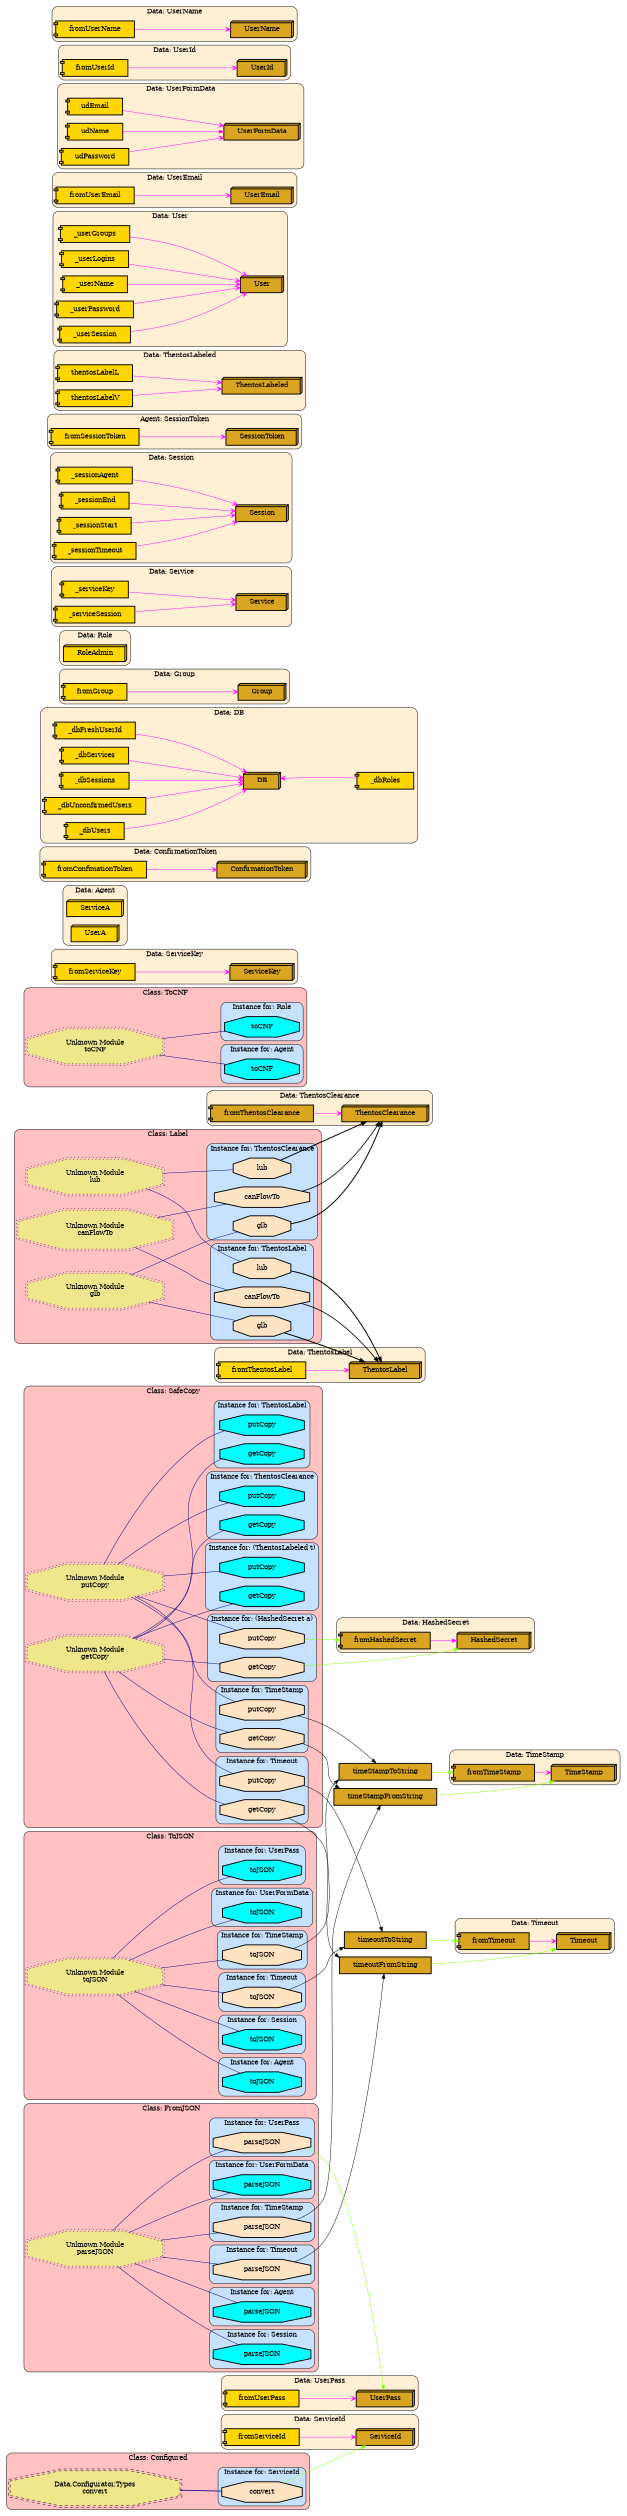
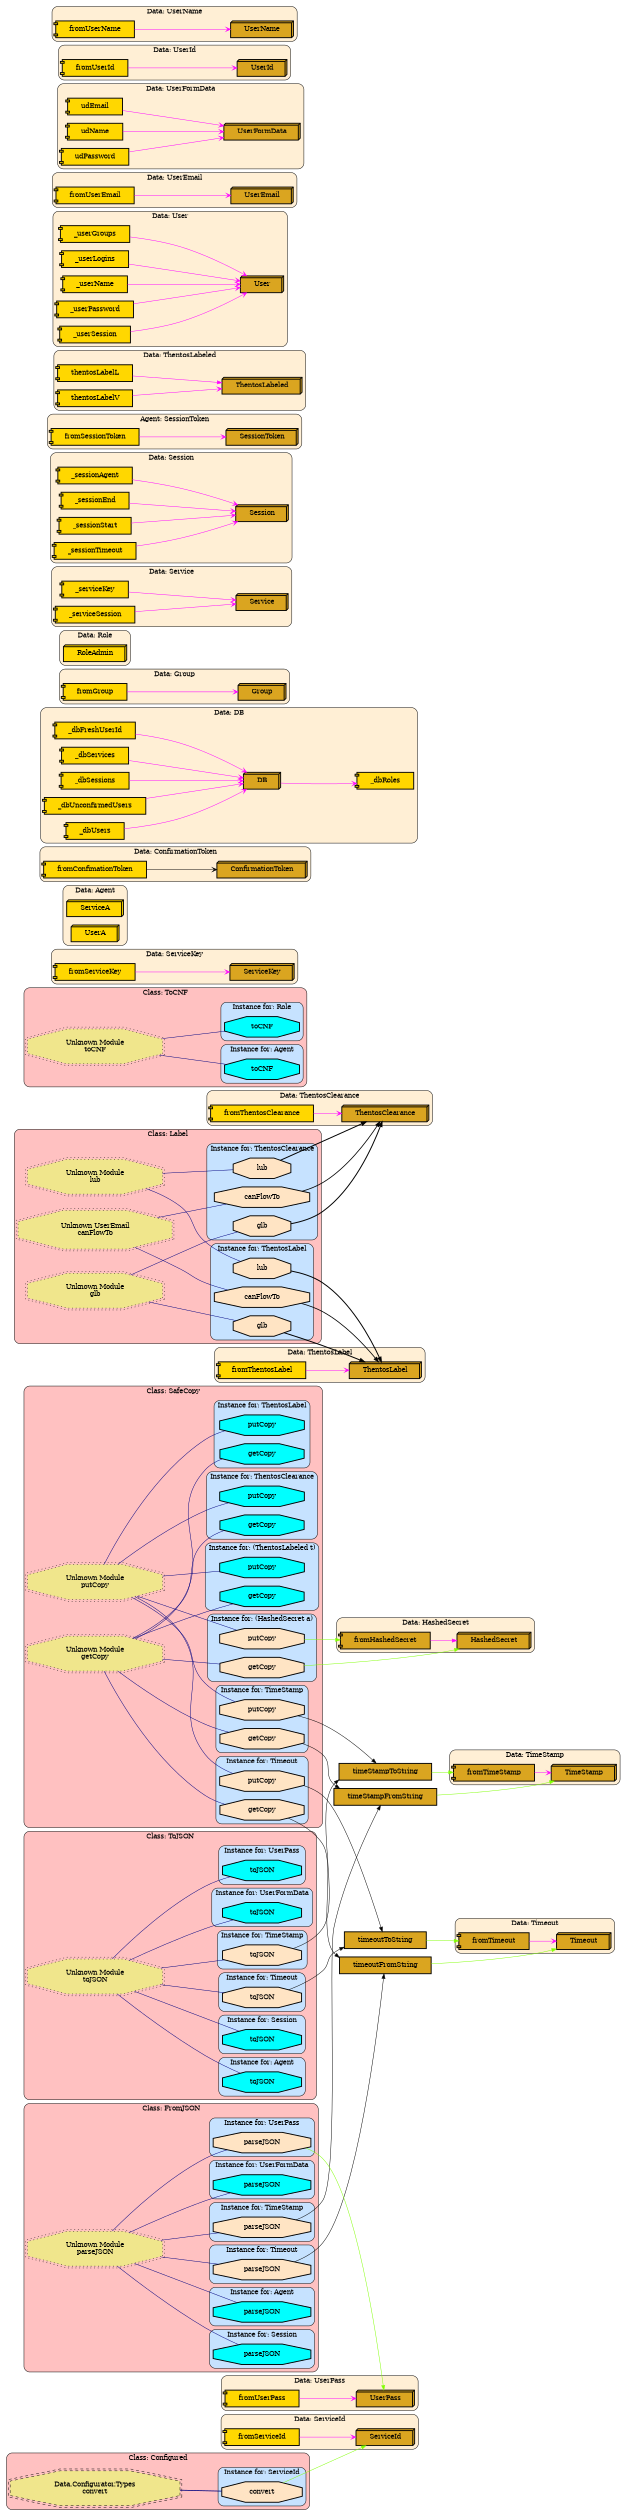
(171, 132) -> (171, 132)
(175, 379) -> (175, 379)
(321, 778) -> (316, 784)
(179, 870) -> (179, 870)
(262, 1113) -> (262, 1113)
(95, 1230) -> (95, 1230)
